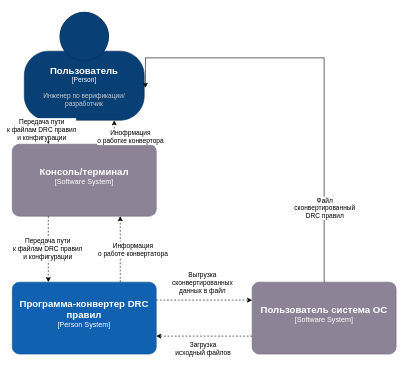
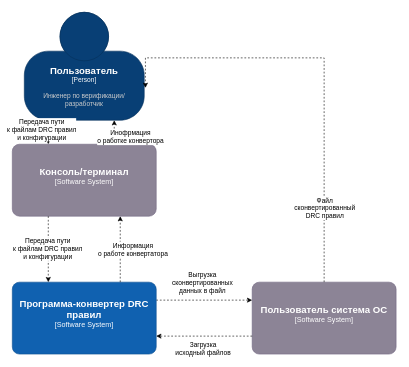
(291, 58) -> (291, 58)
(84, 318) -> (84, 318)
